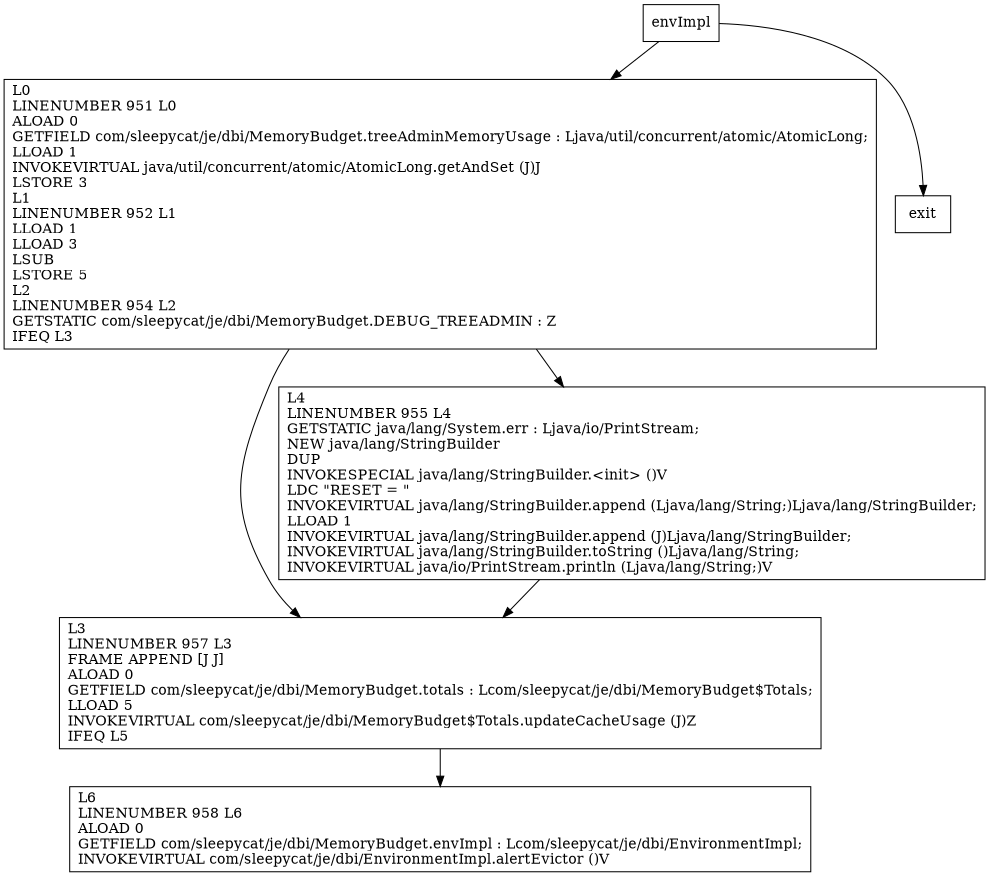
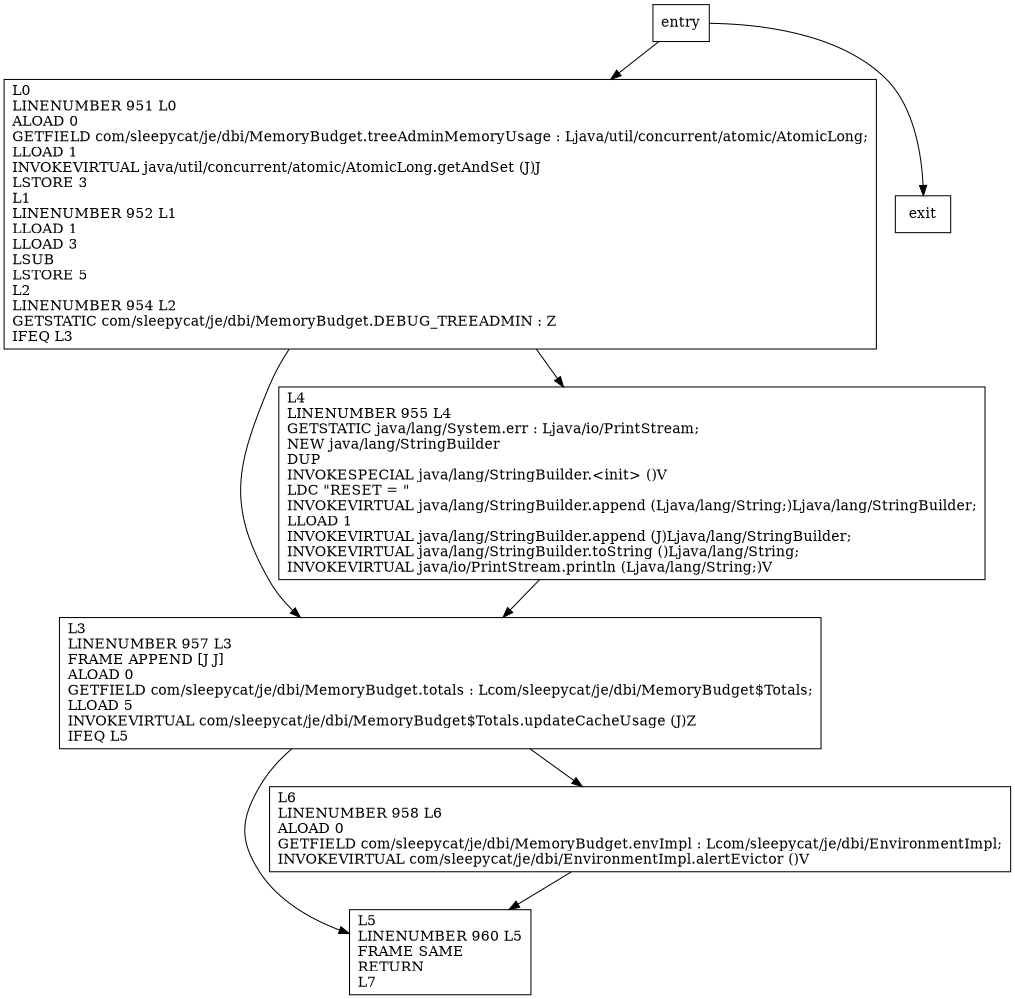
(681, 23) -> (681, 23)
none -> (440, 952)
